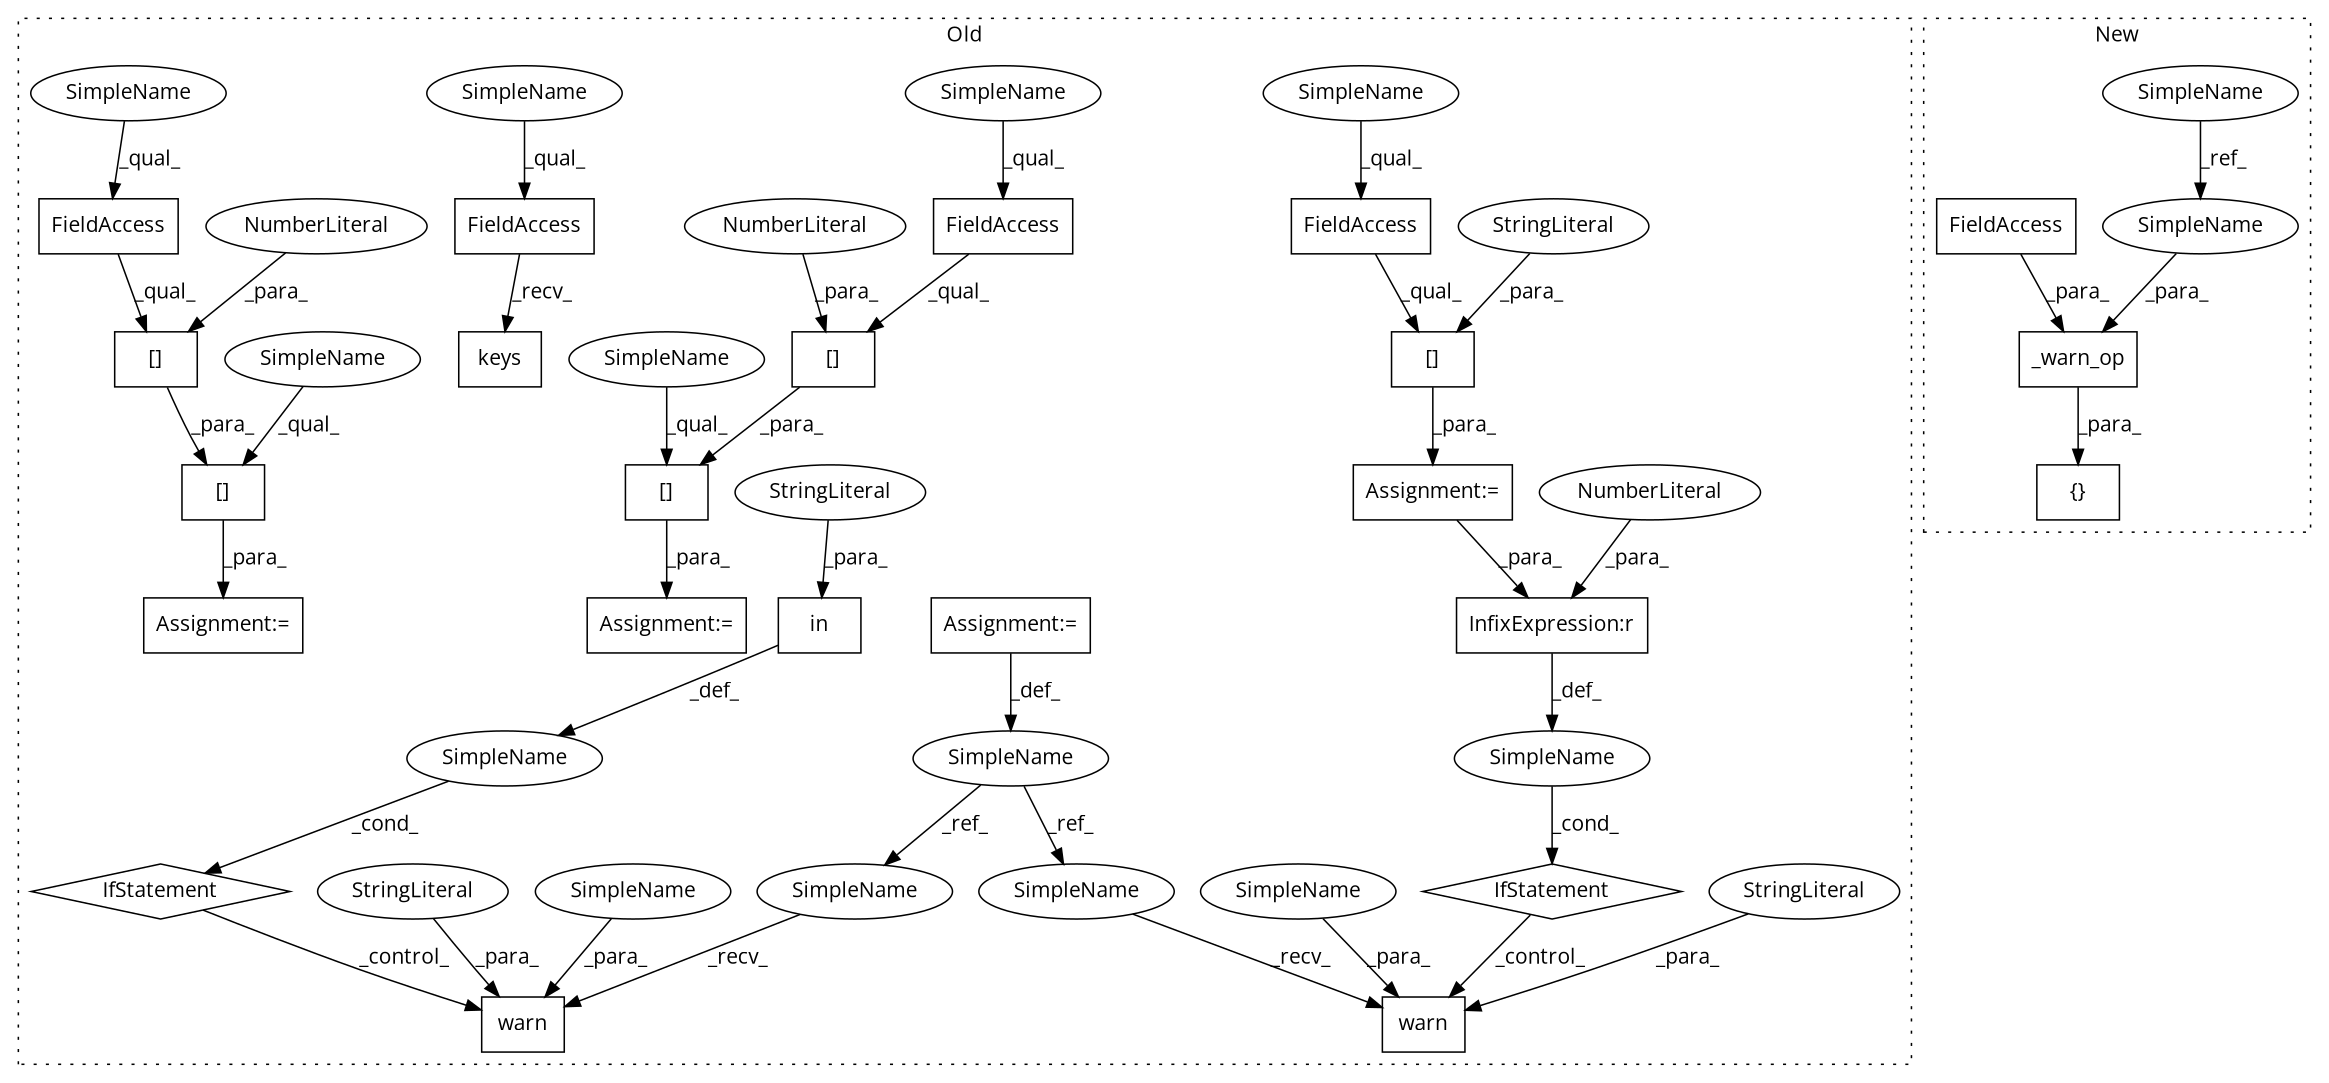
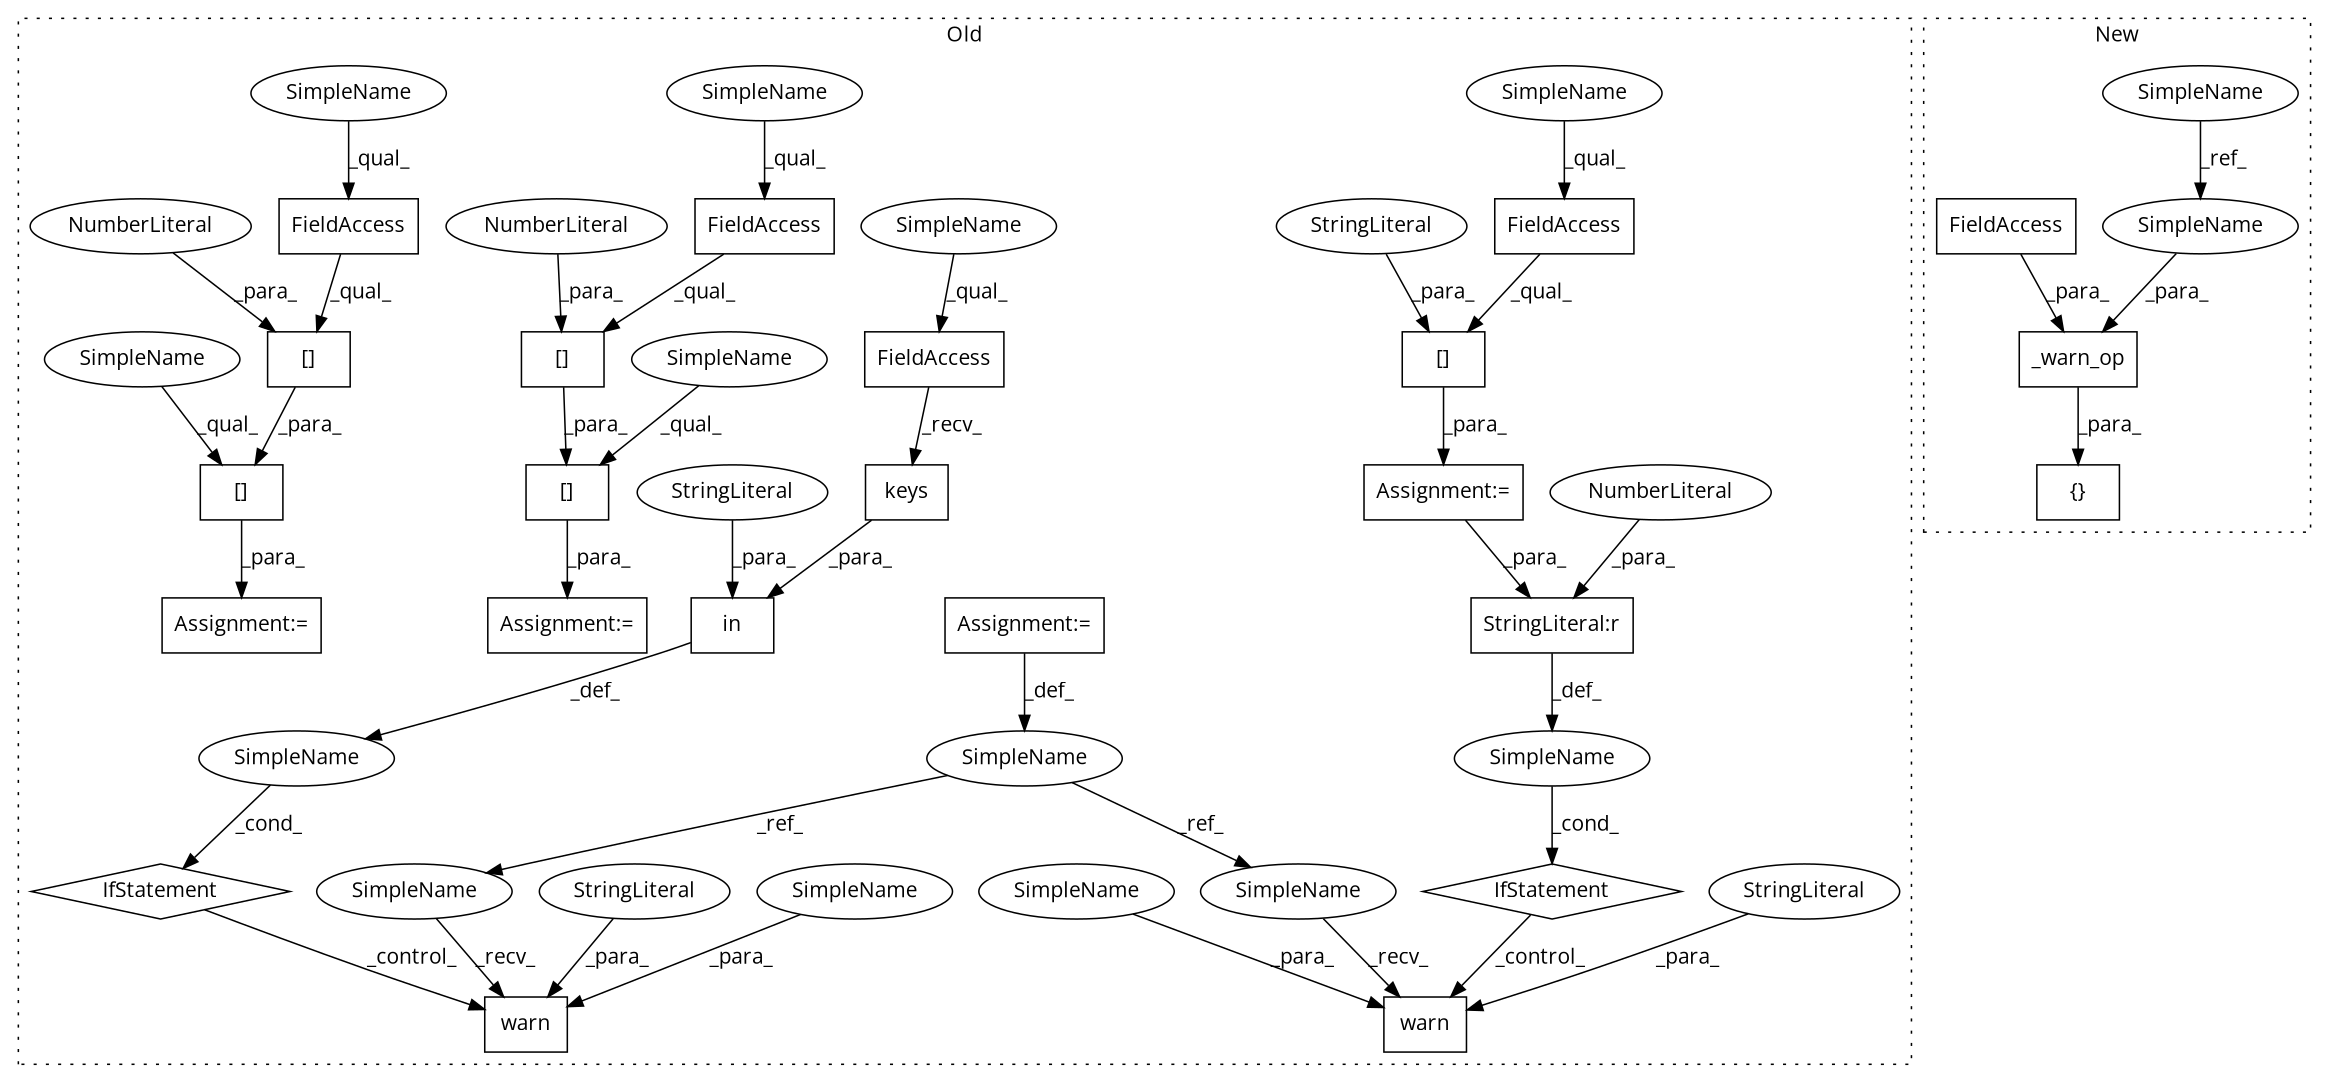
none -> (826, 554)
(1552, 625) -> (1552, 625)
